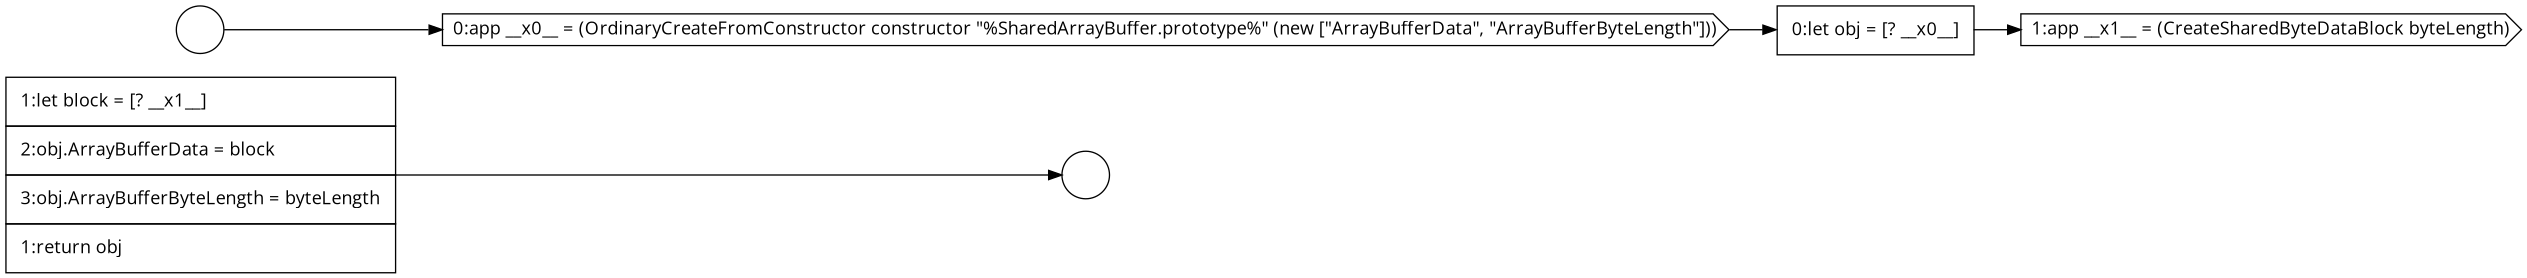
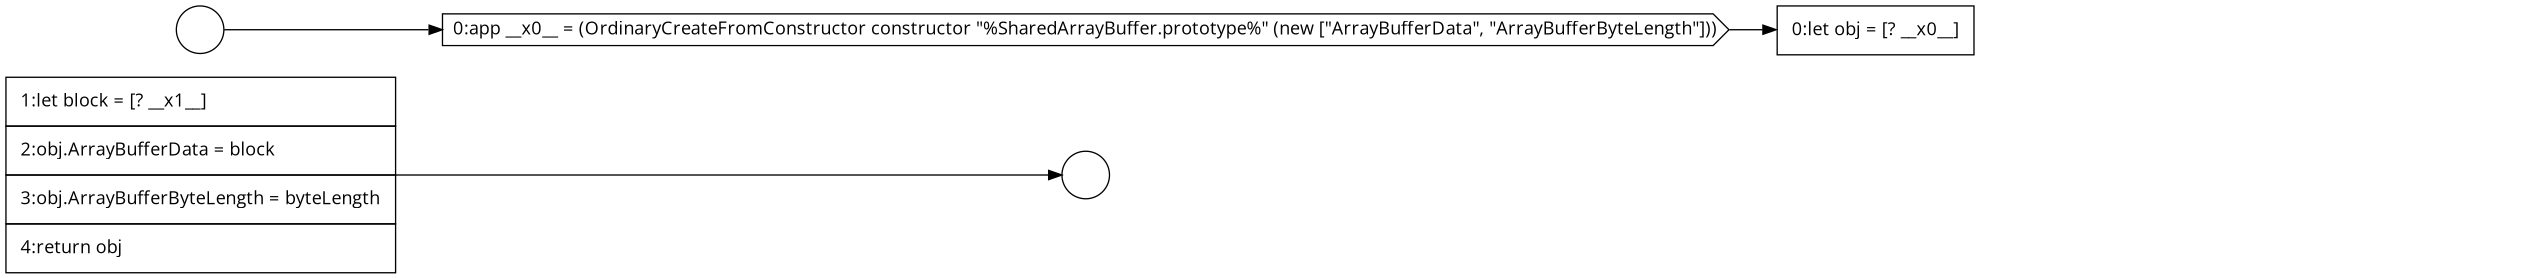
(2271, 30) -> none
(72, 248) -> (72, 248)
